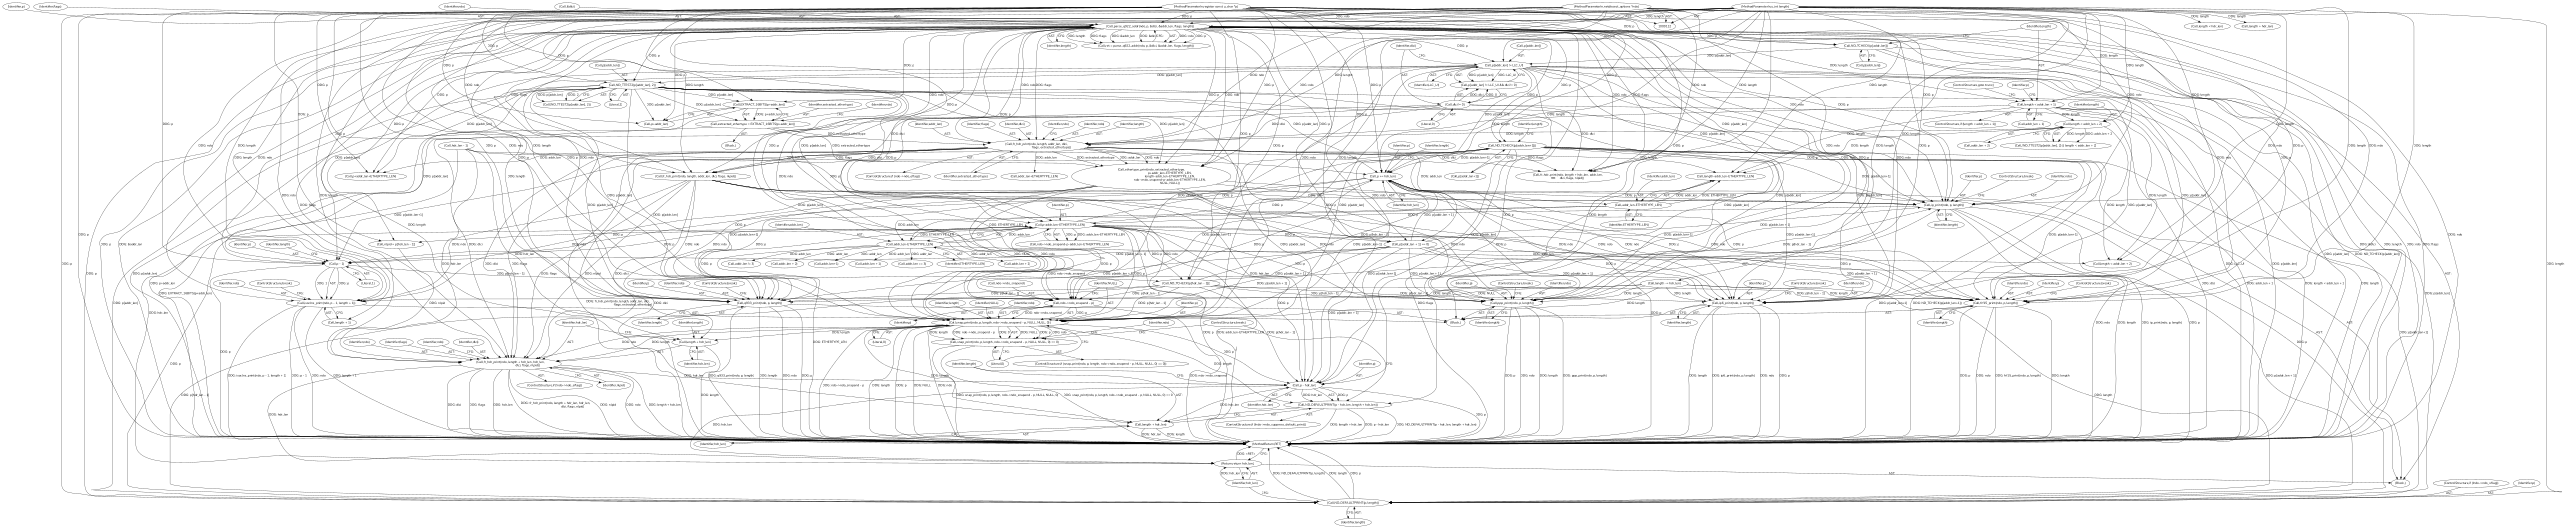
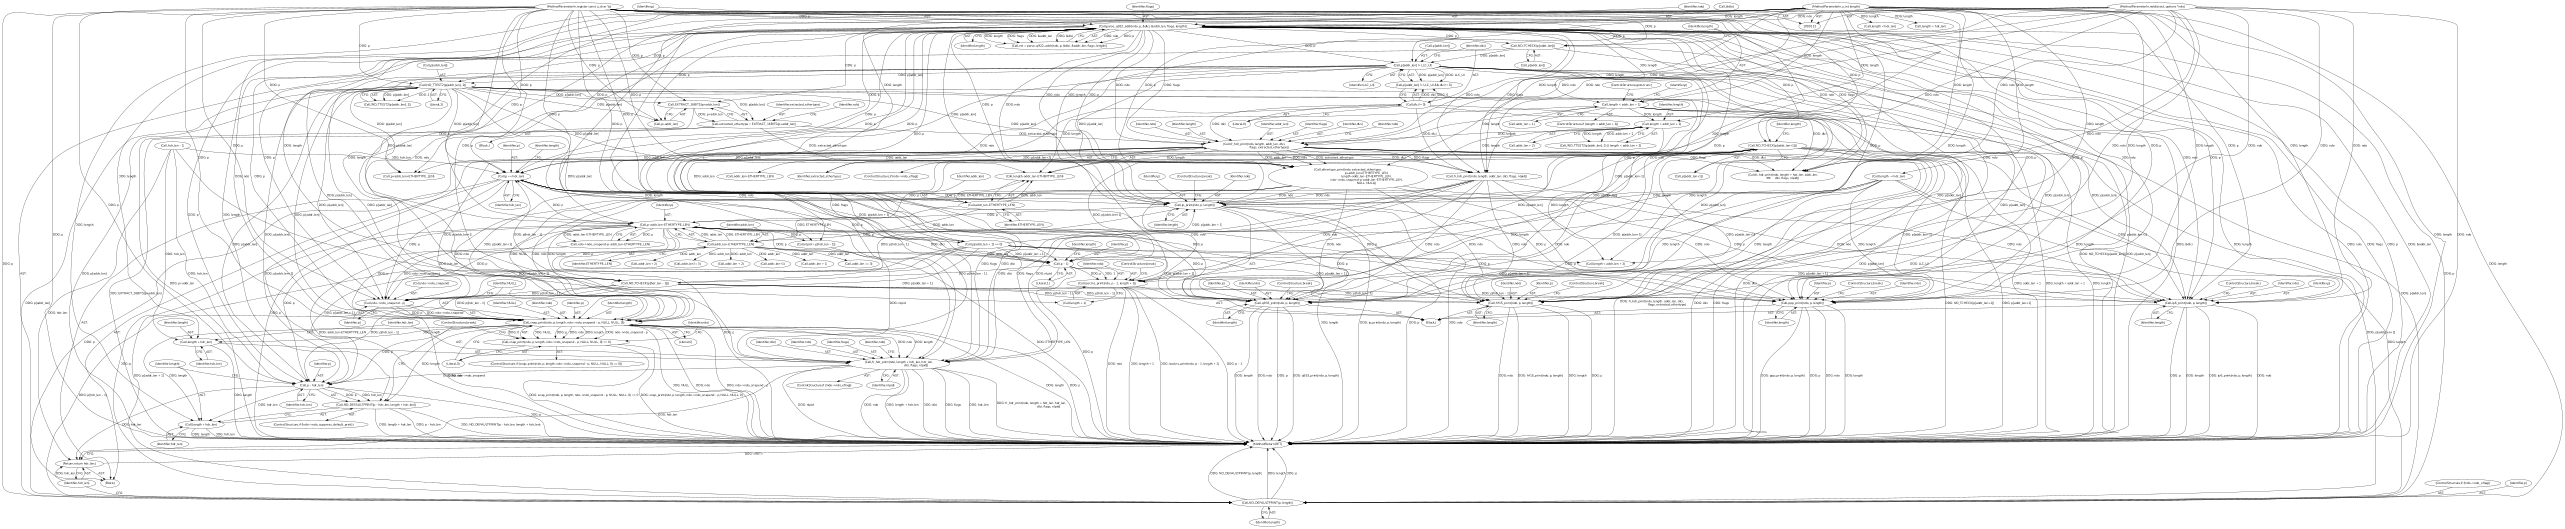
(1546, 113) -> (2372, 432)
none -> (1504, 201)
(1487, 293) -> (1671, 244)
